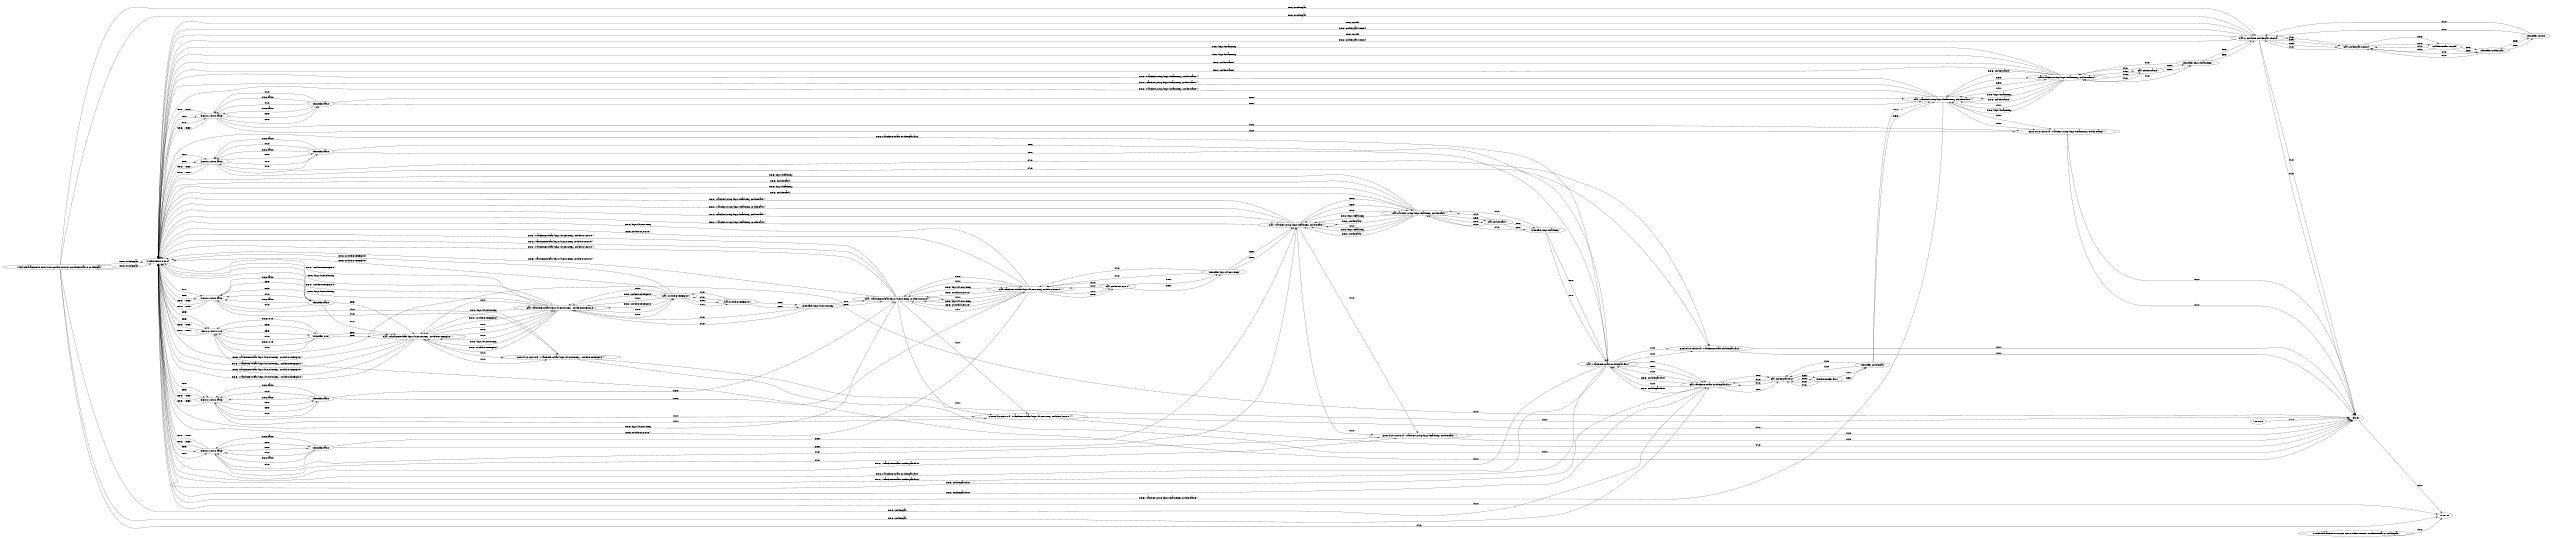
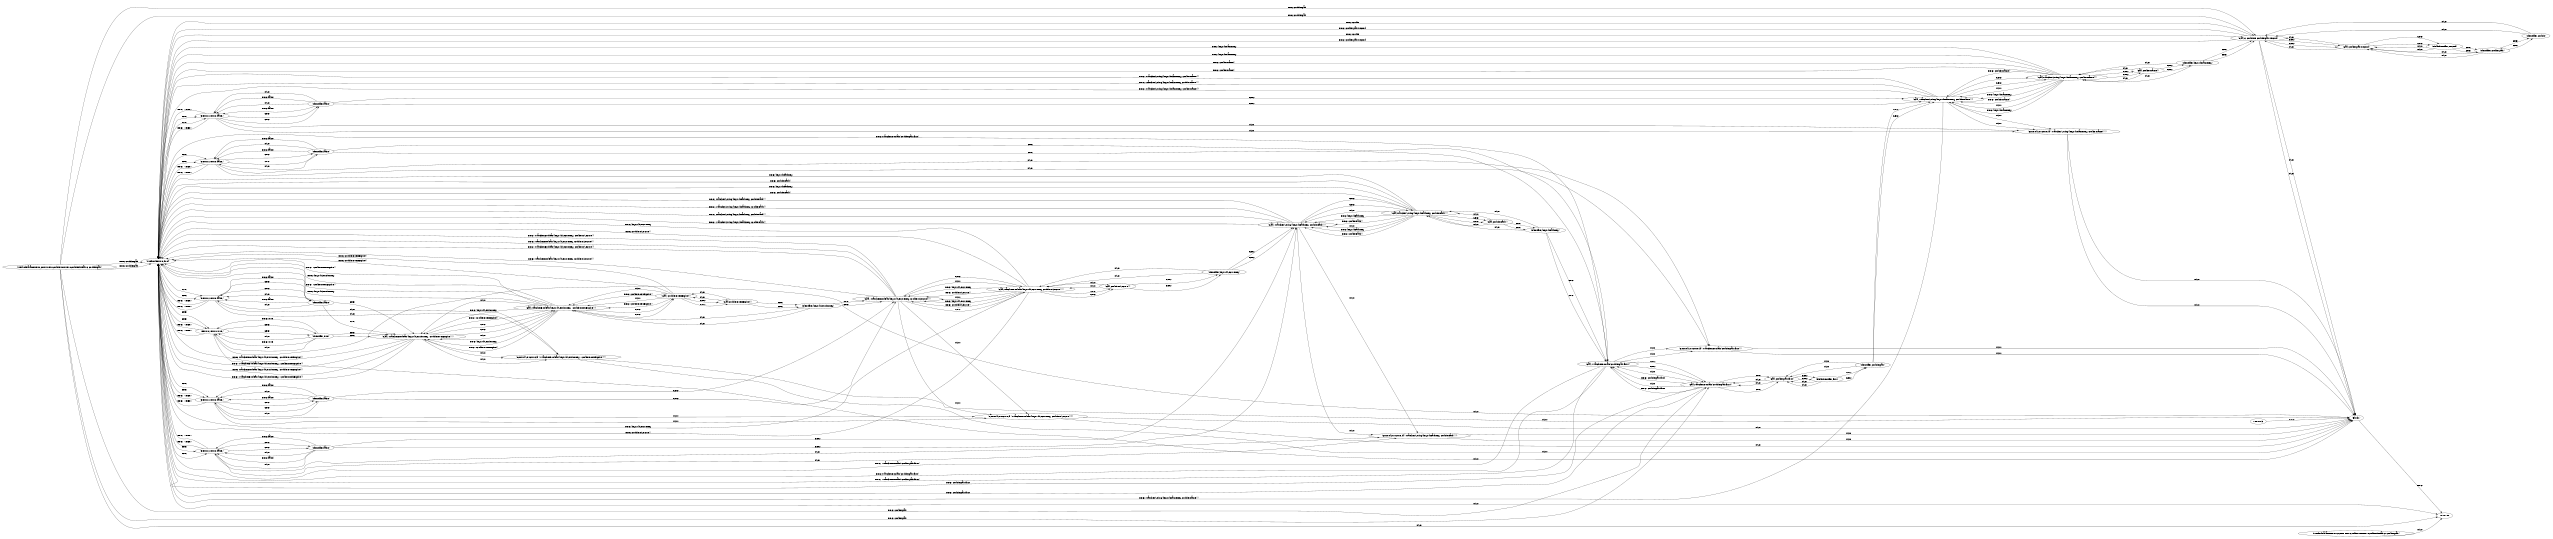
(2420, 486) -> (2420, 486)
